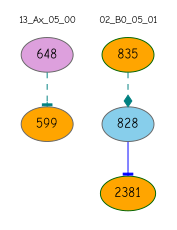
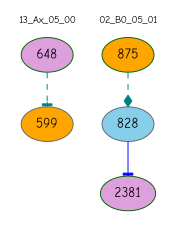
(47, 55) -> (47, 55)
(128, 55) -> (128, 55)
(128, 193) -> (128, 193)
